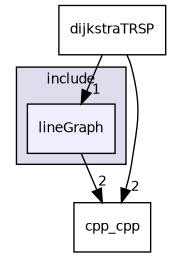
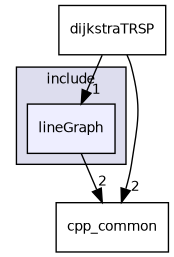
(112, 227) -> (112, 227)
